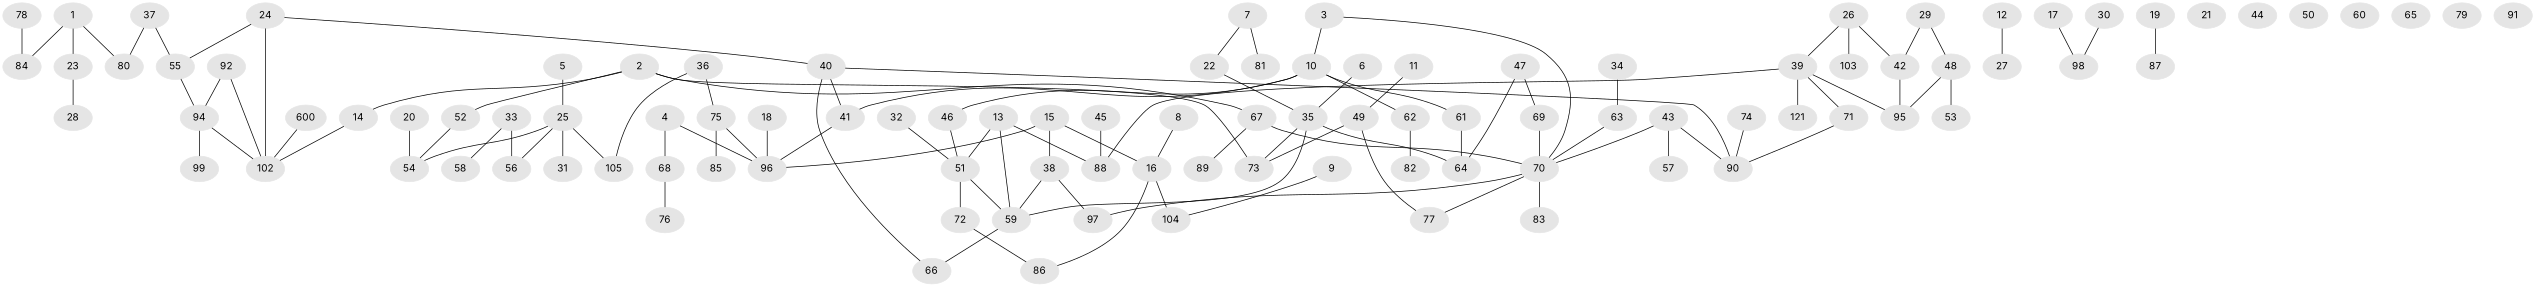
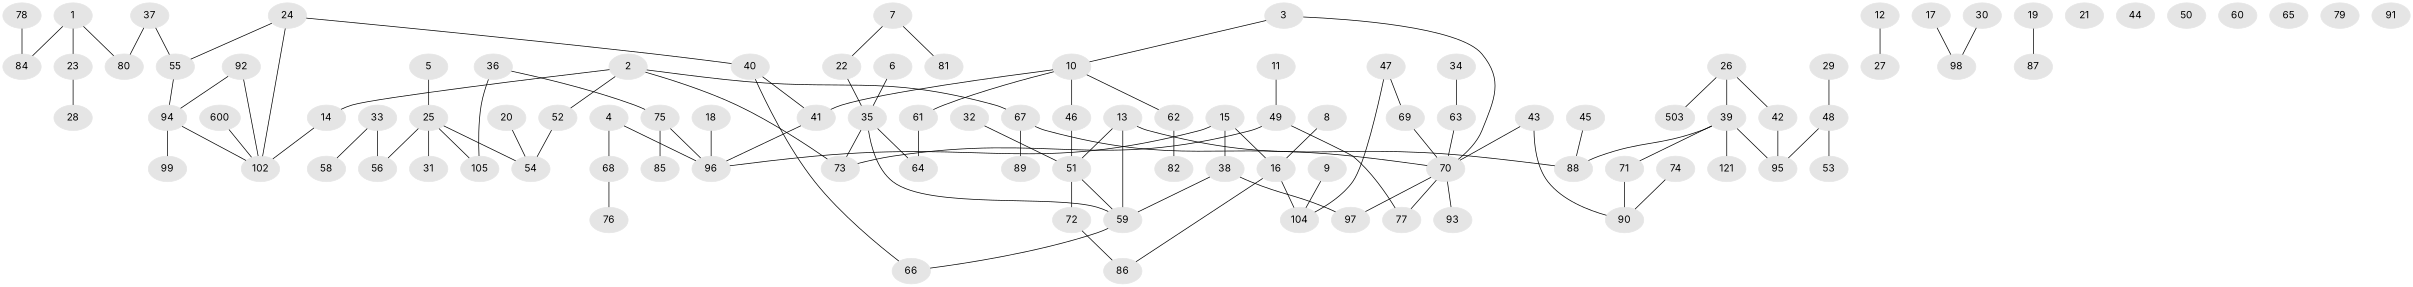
(1913, 41) -> none
(1849, 67) -> (1675, 118)
(1210, 82) -> none
(1494, 119) -> (1368, 144)
(1669, 169) -> none
(1539, 220) -> (1453, 220)
